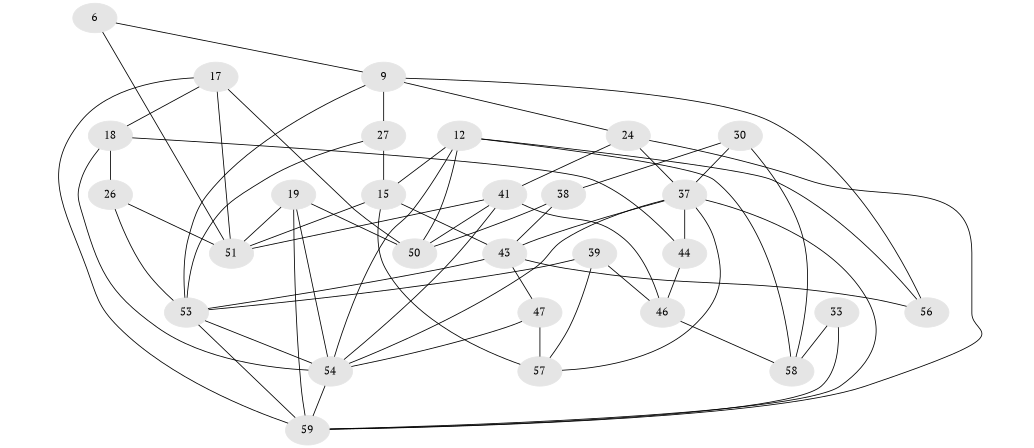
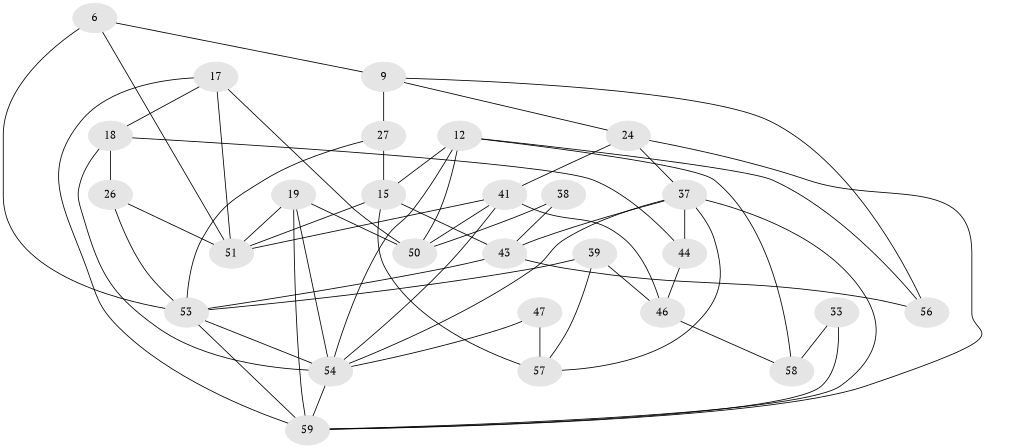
(740, 136) -> none
(237, 164) -> (5, 204)
(522, 283) -> none
